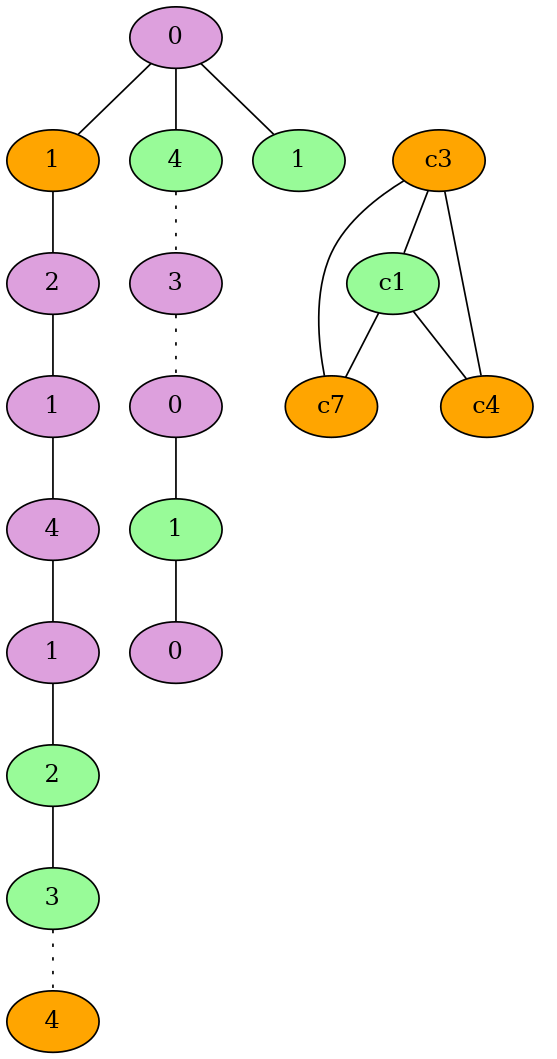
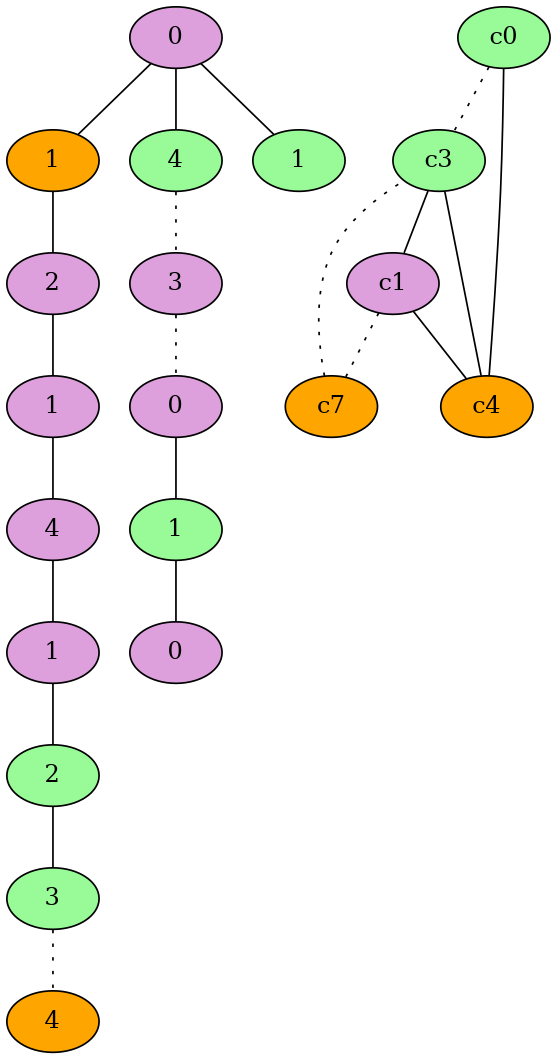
none -> (504, 38)
(439, 161) -> (439, 161)
(328, 263) -> (328, 263)
(393, 284) -> (393, 284)
(362, 345) -> (362, 345)
